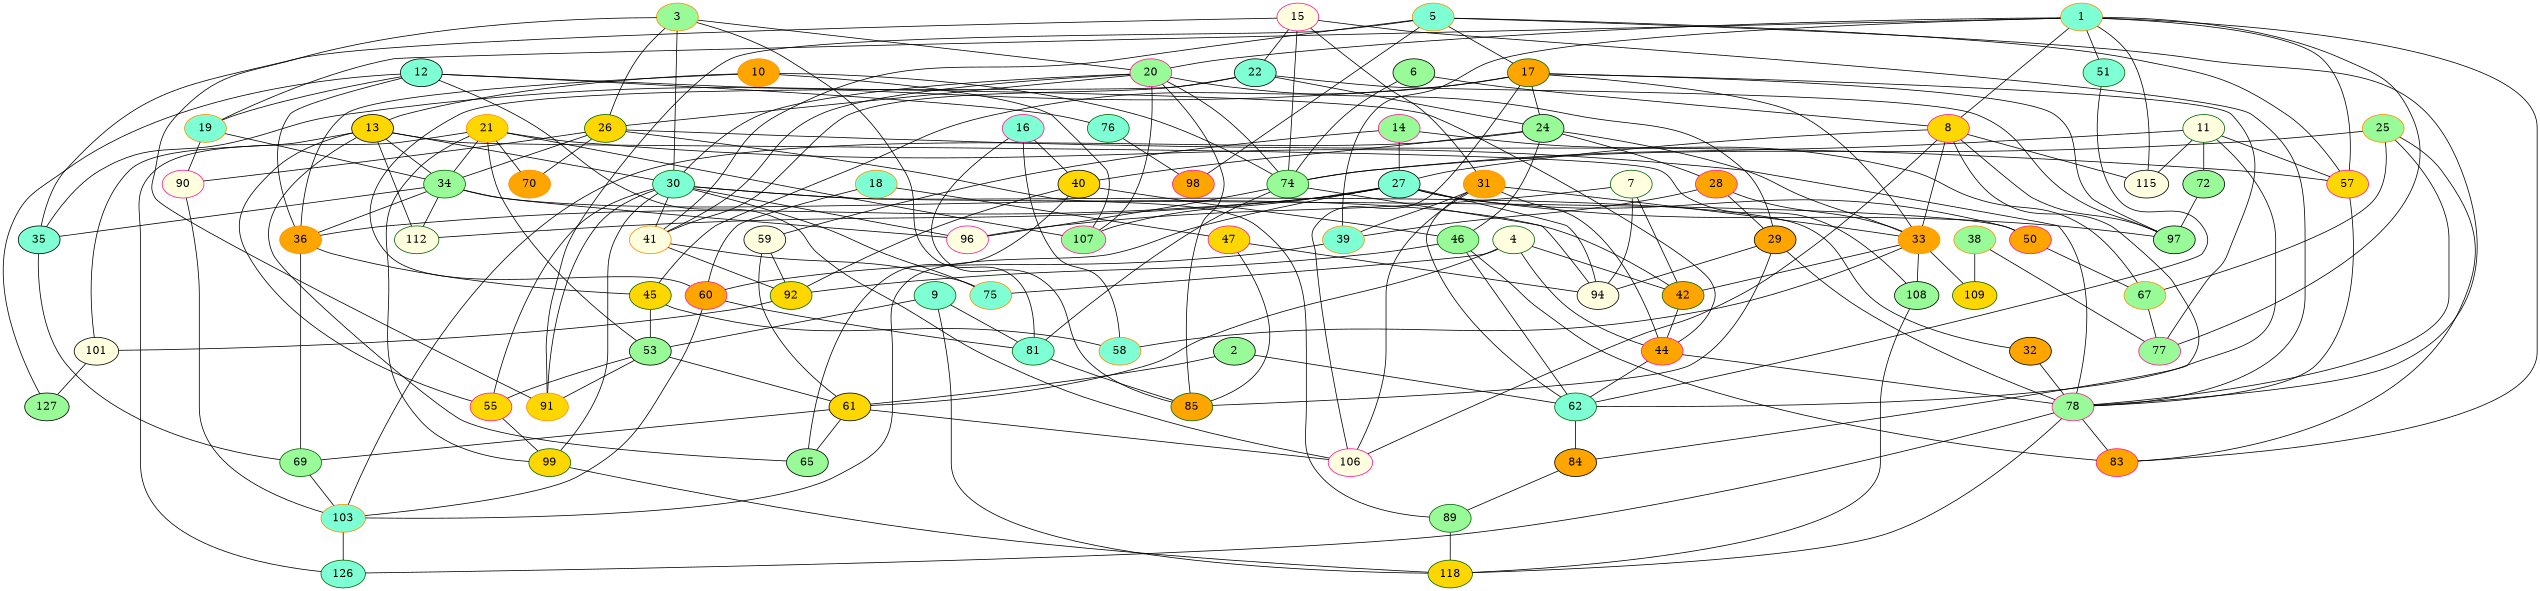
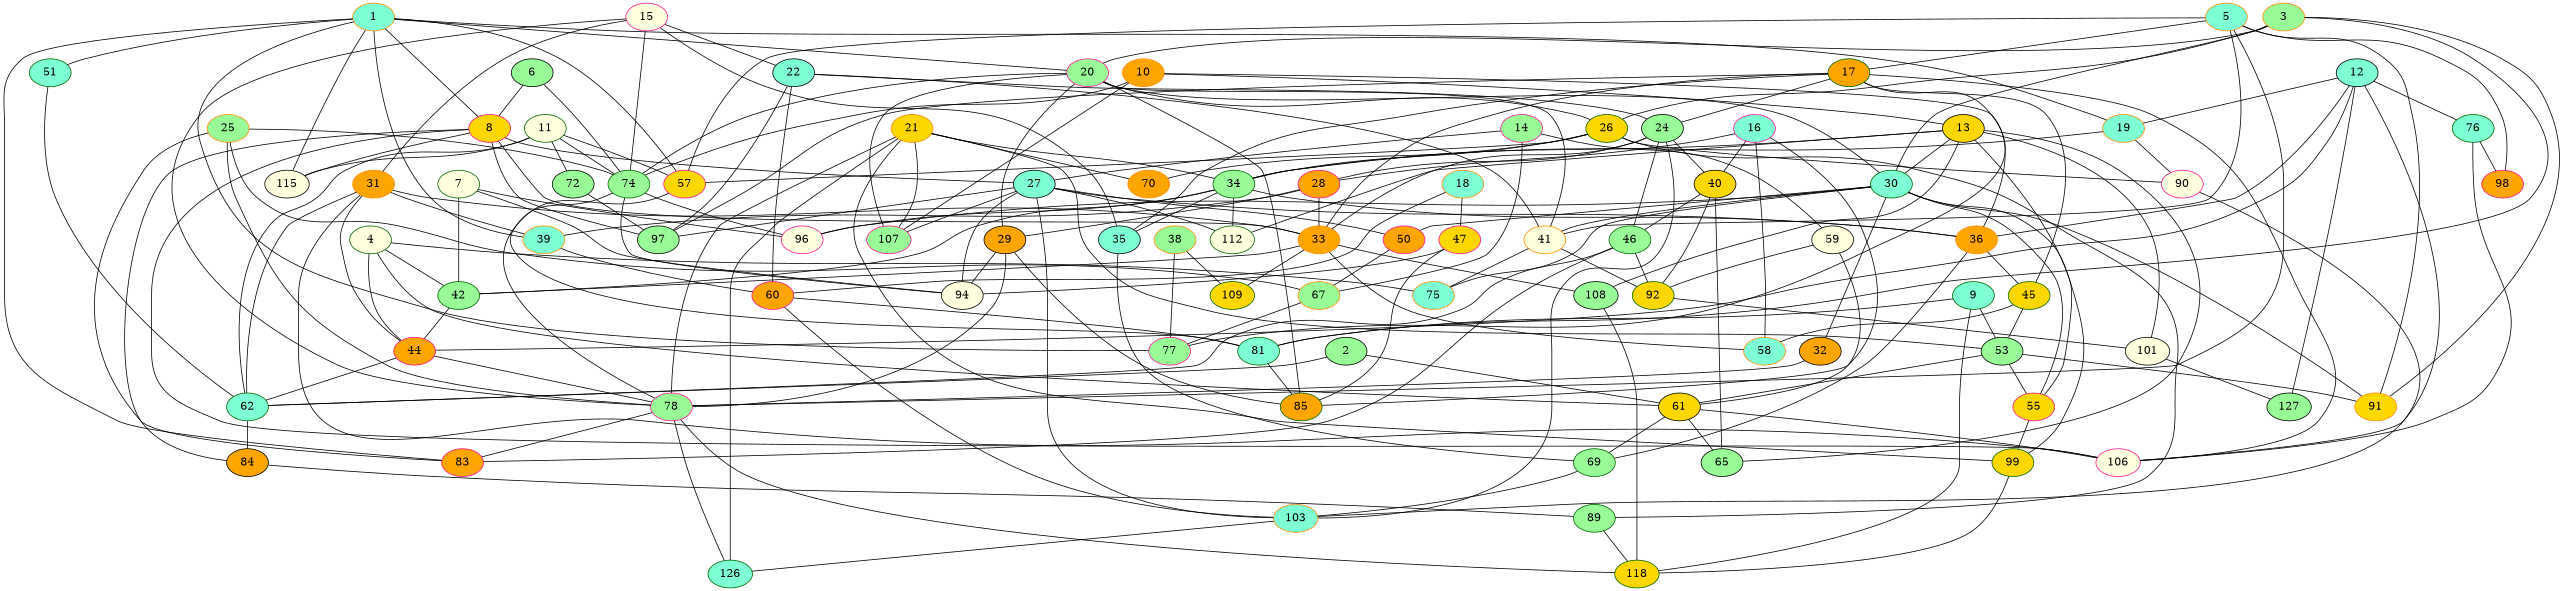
none -> (1537, 158)
(1683, 296) -> (459, 296)
none -> (2444, 415)
